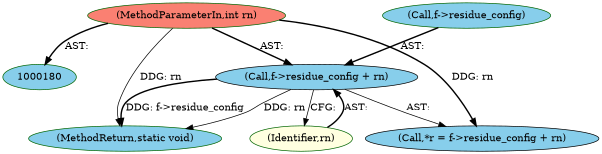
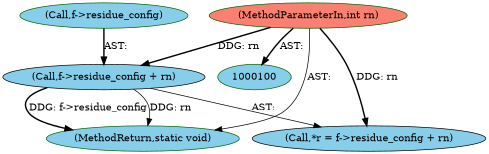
(274, 46) -> (239, 46)
(40, 77) -> (254, 77)
(161, 77) -> (321, 77)
(301, 139) -> none
